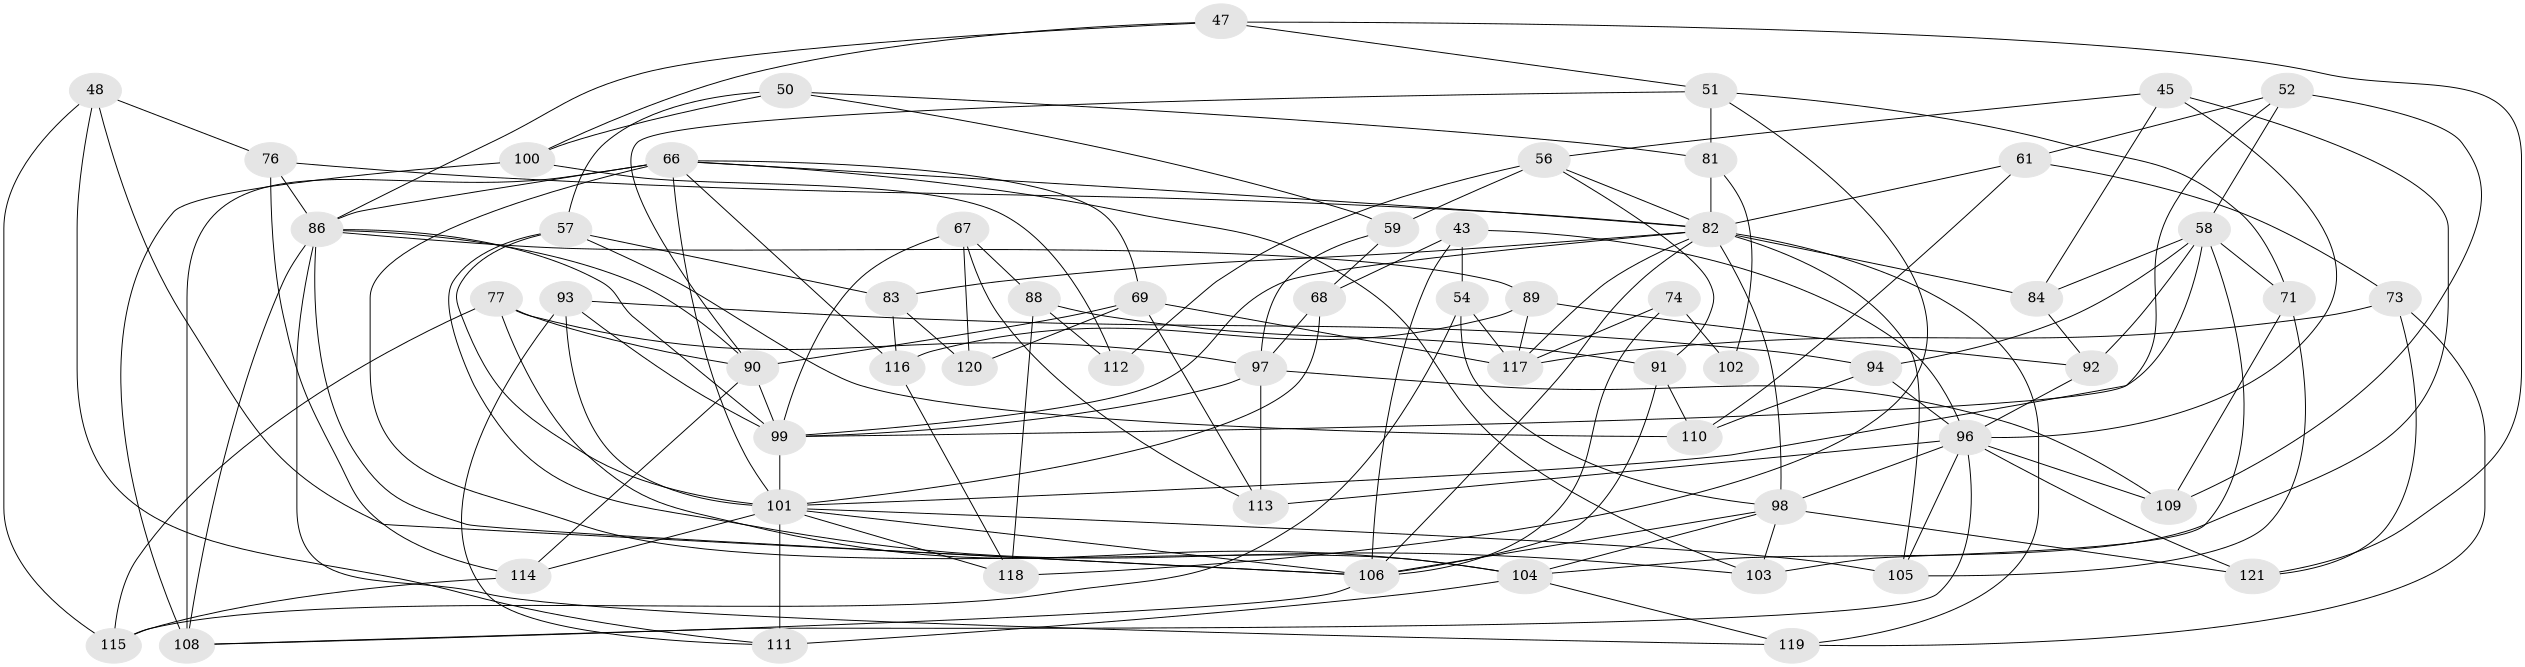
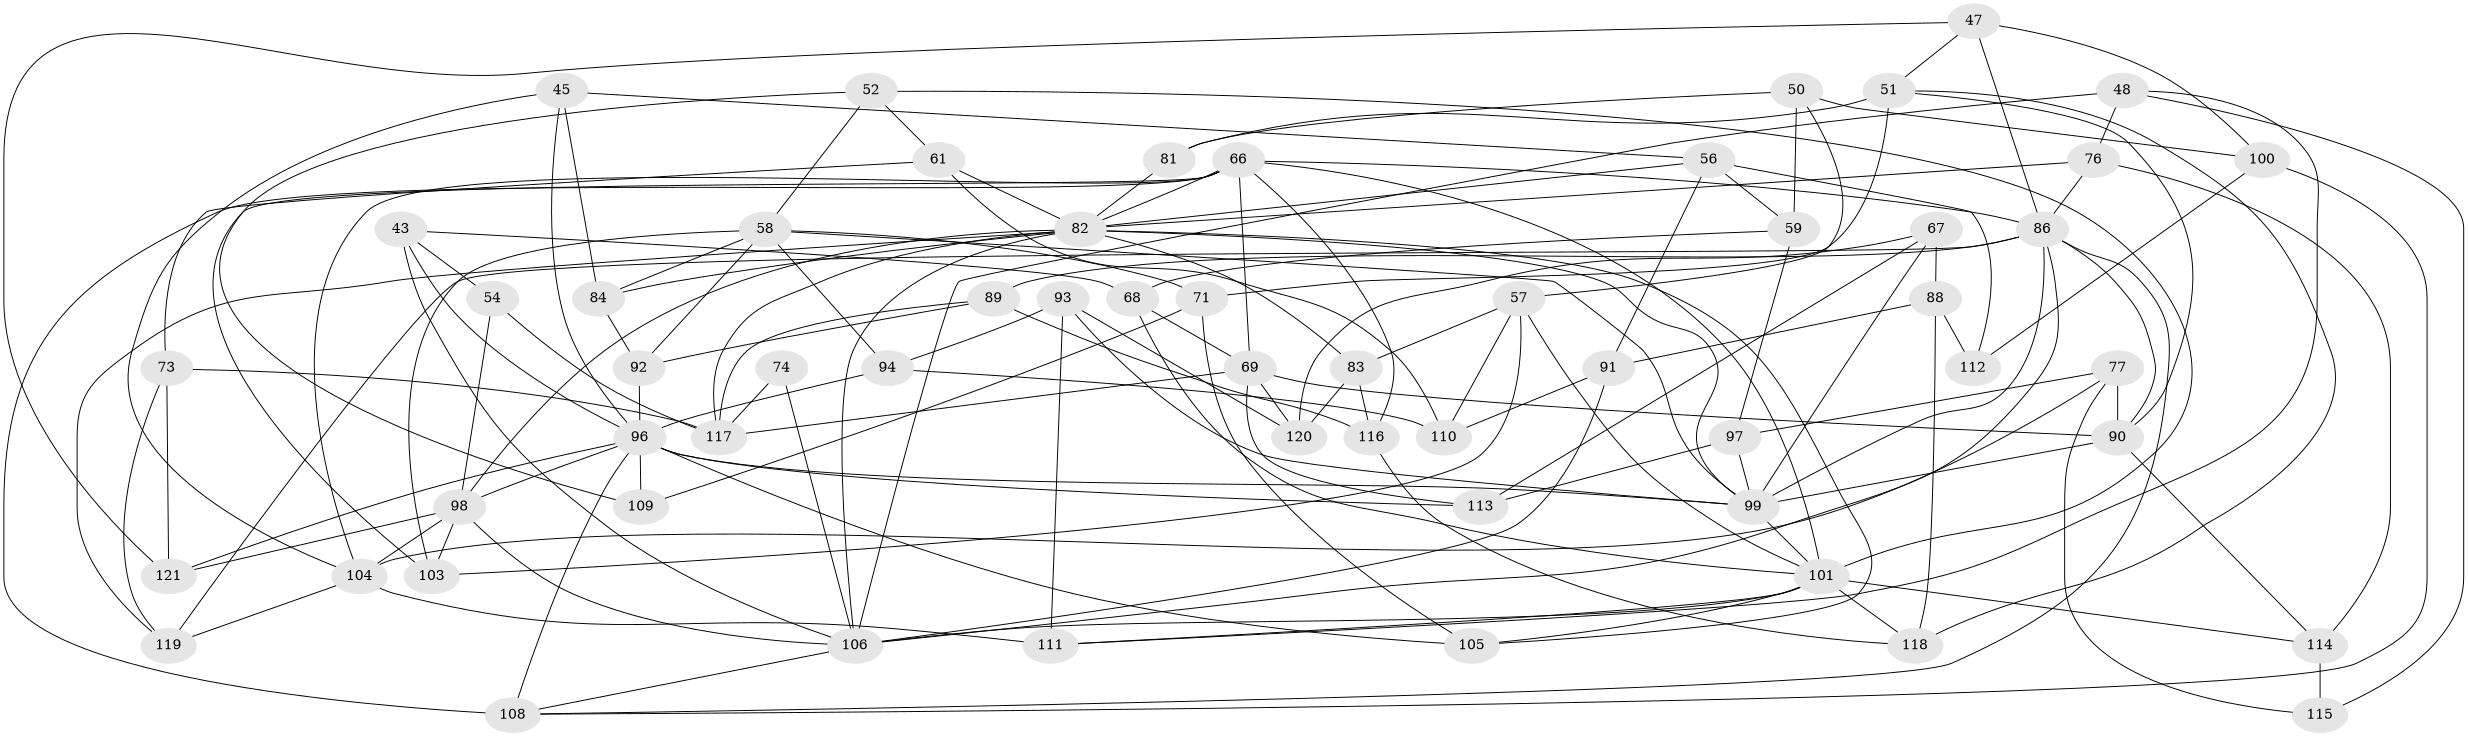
(1290, 334) -> (1191, 333)
(1731, 368) -> none
(1729, 386) -> none
(614, 455) -> (1181, 368)
none -> (1193, 484)
(854, 606) -> none
